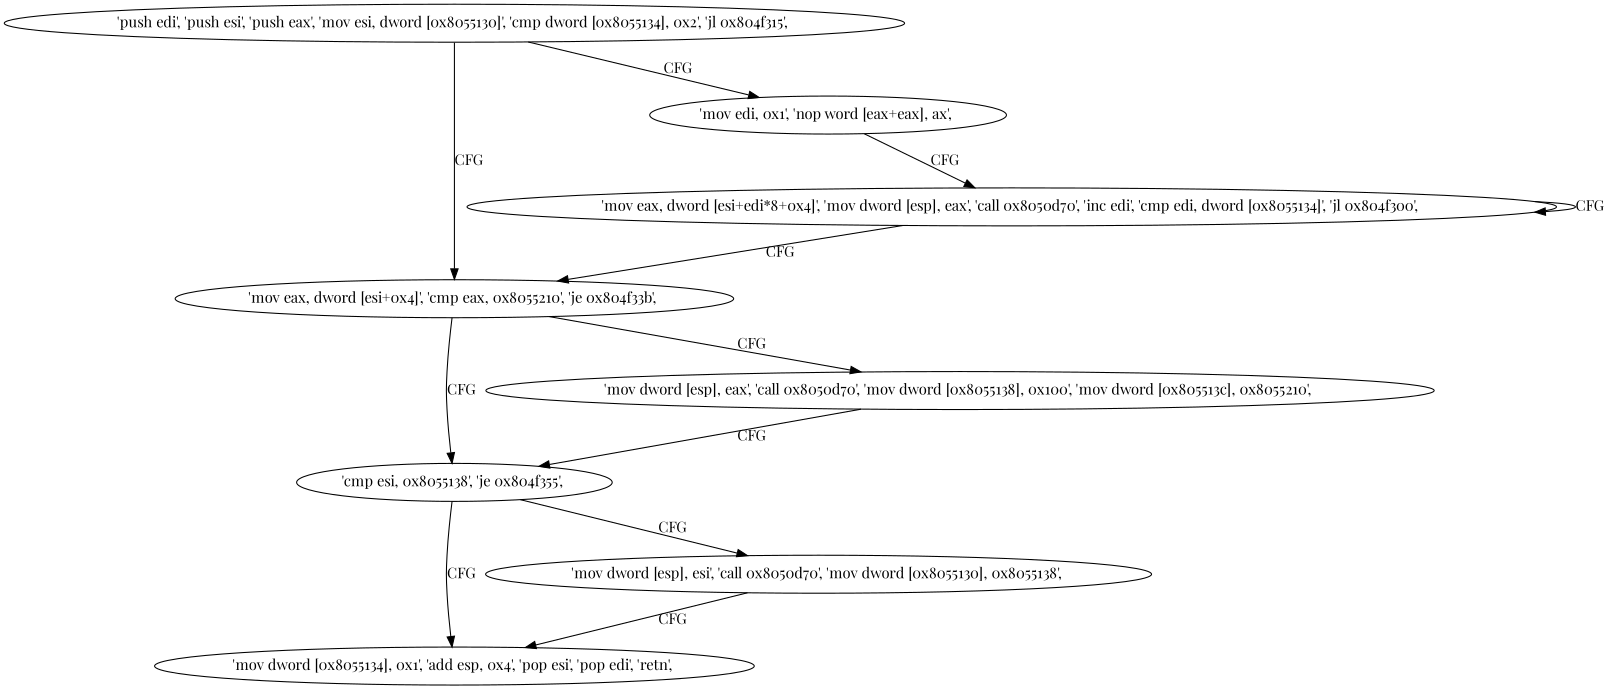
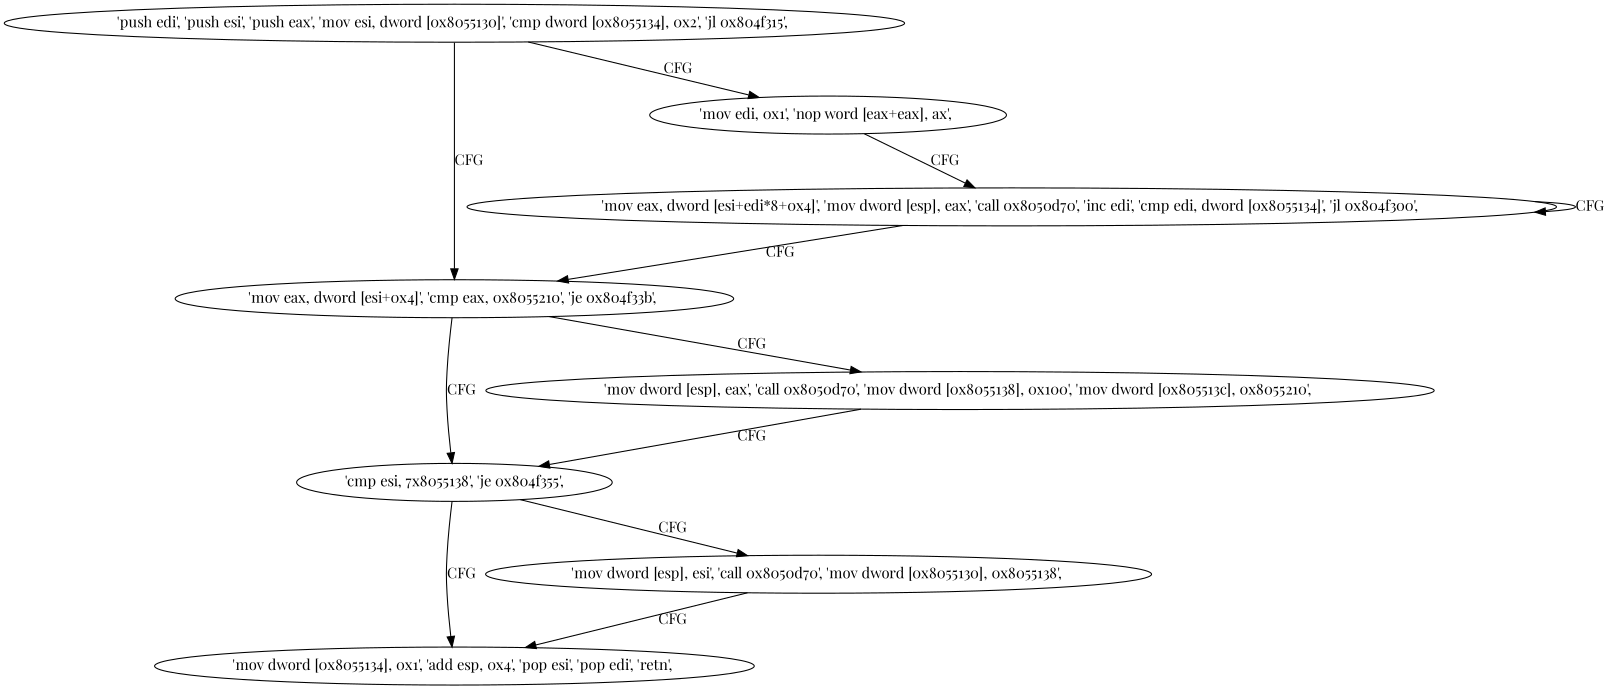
(454, 482) -> (454, 482)
